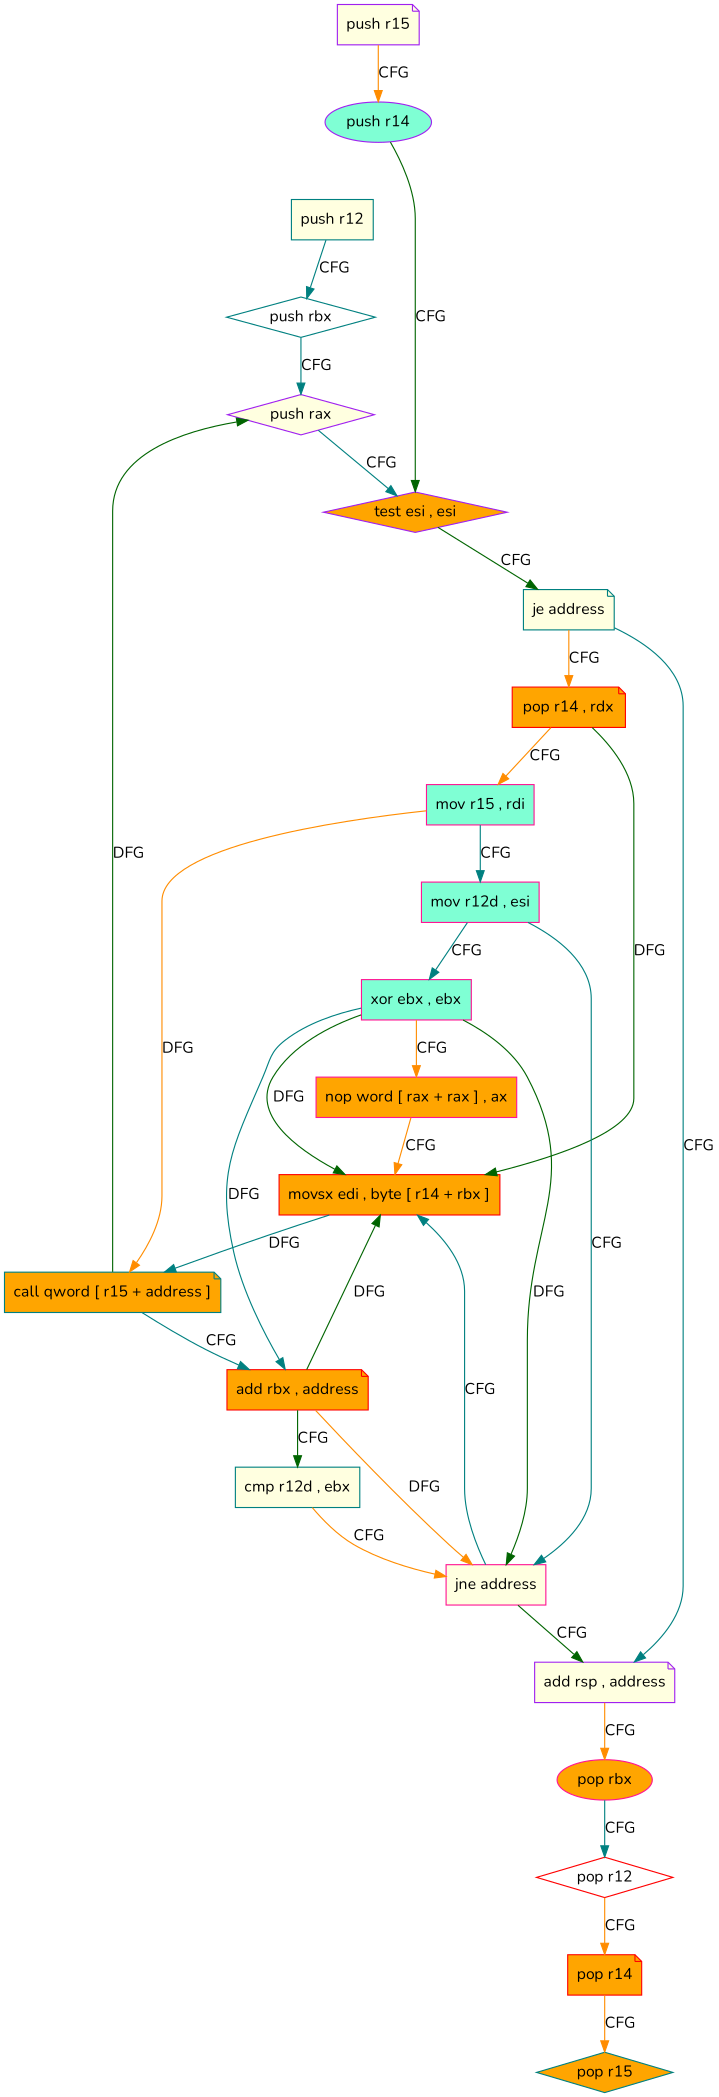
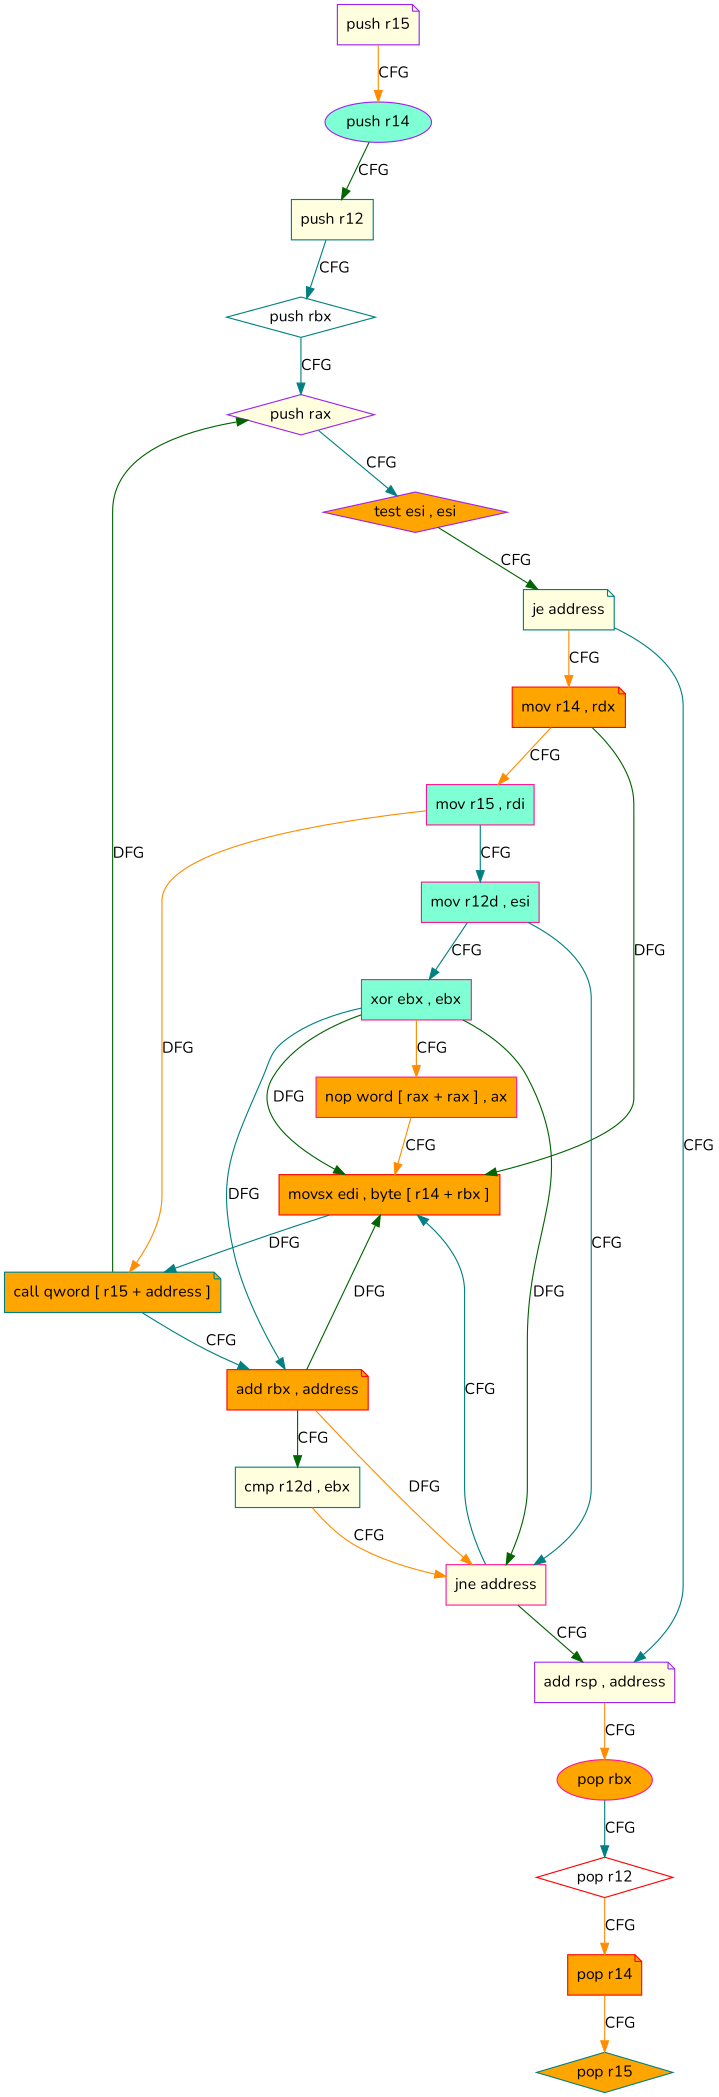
(415, 309) -> (358, 166)
(569, 707) -> (569, 707)
